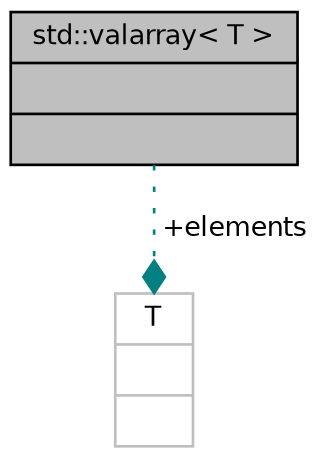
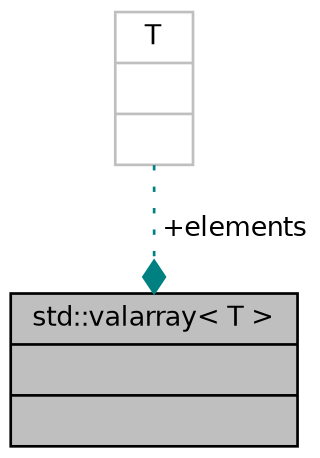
(154, 213) -> (154, 213)
